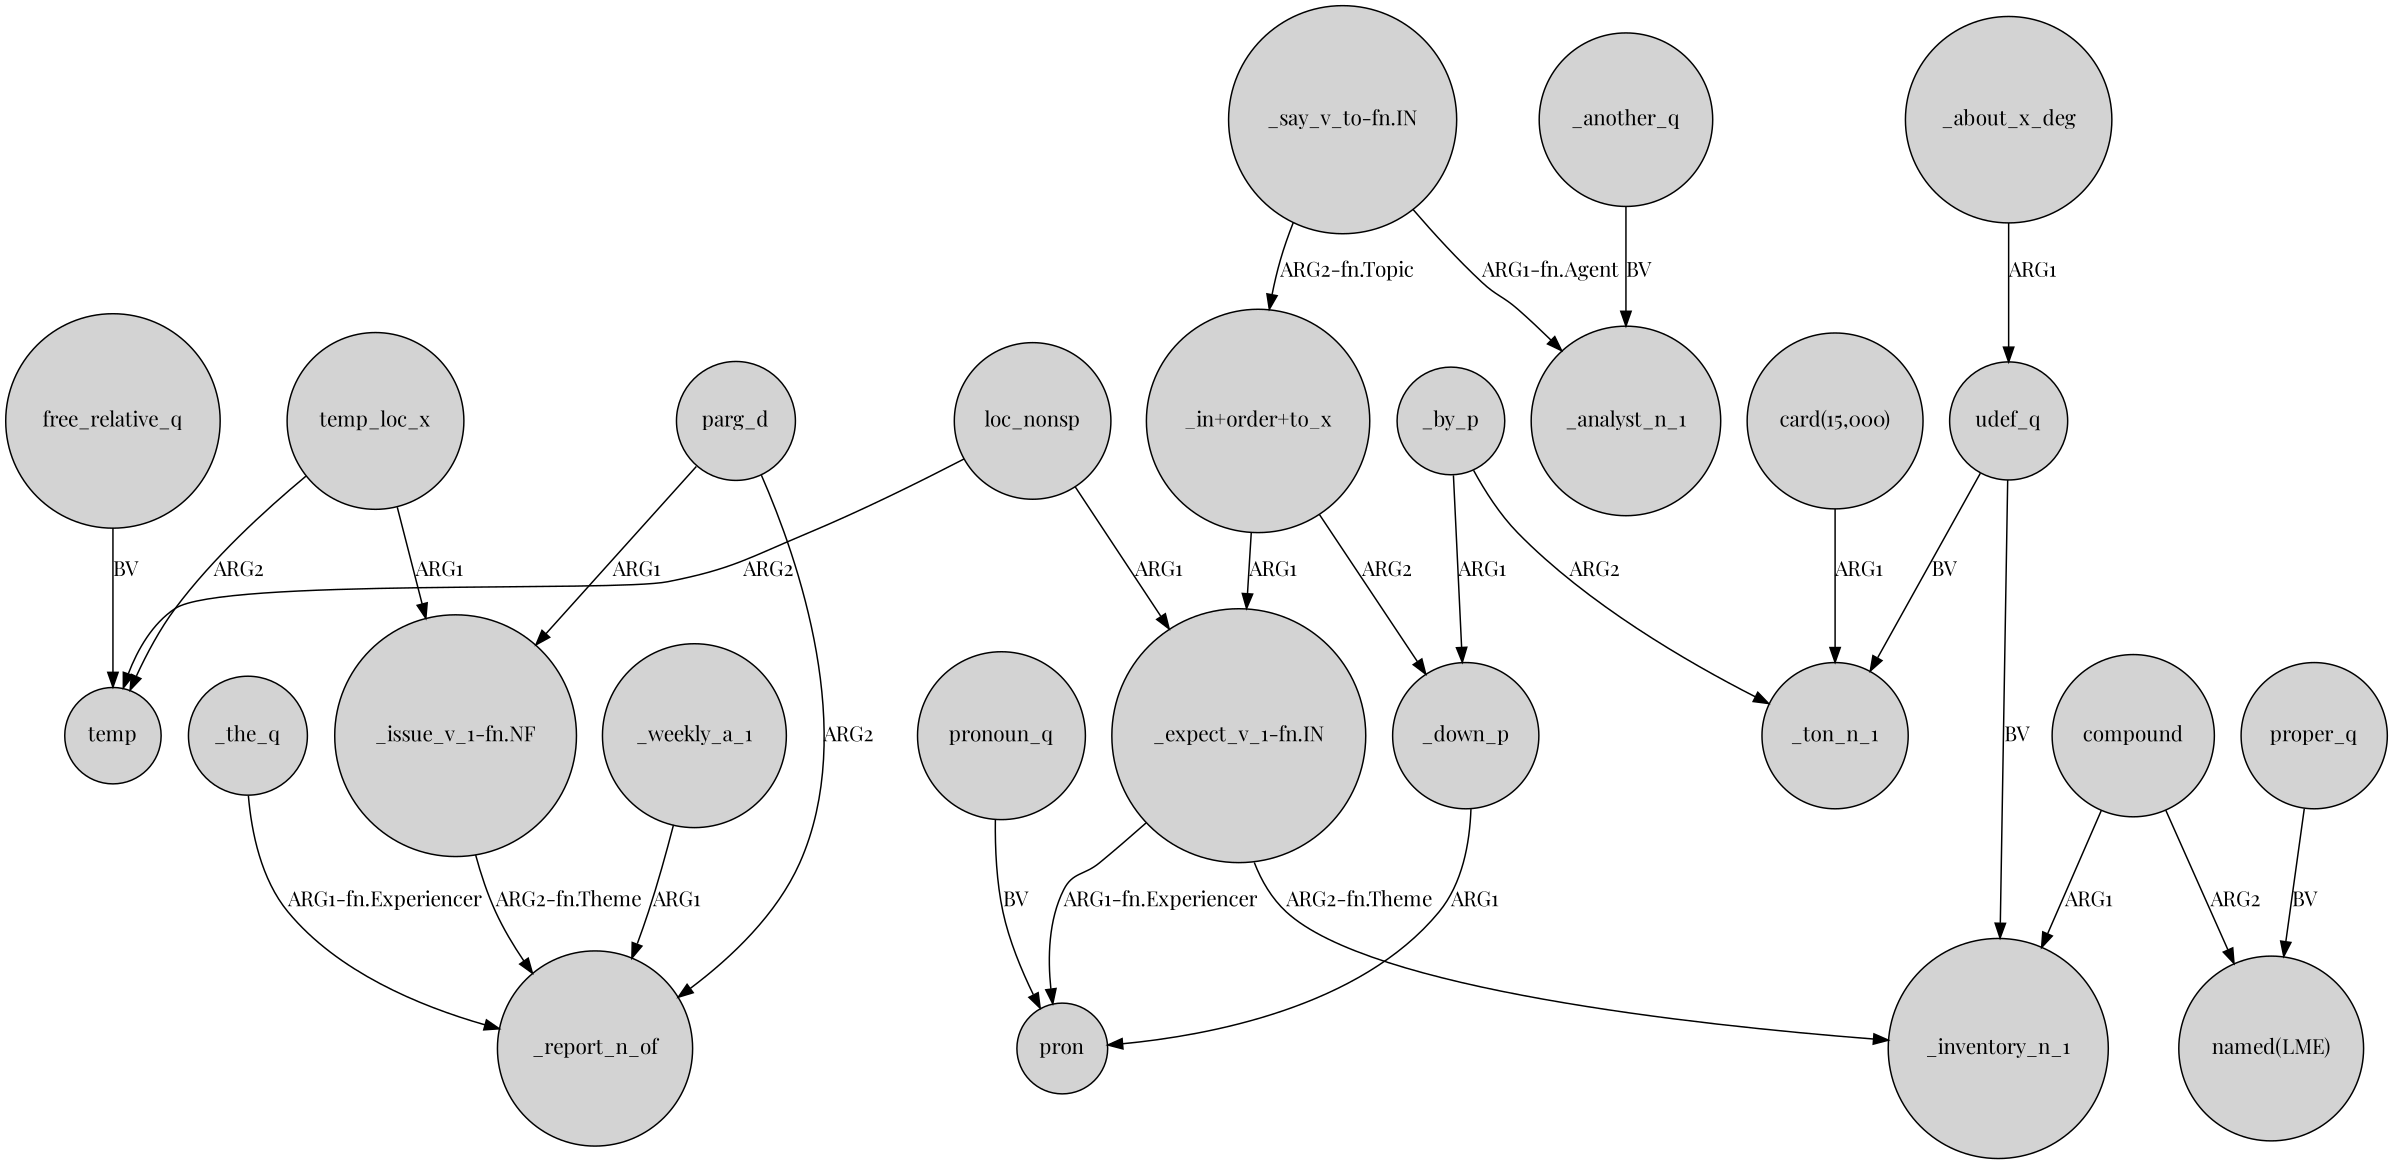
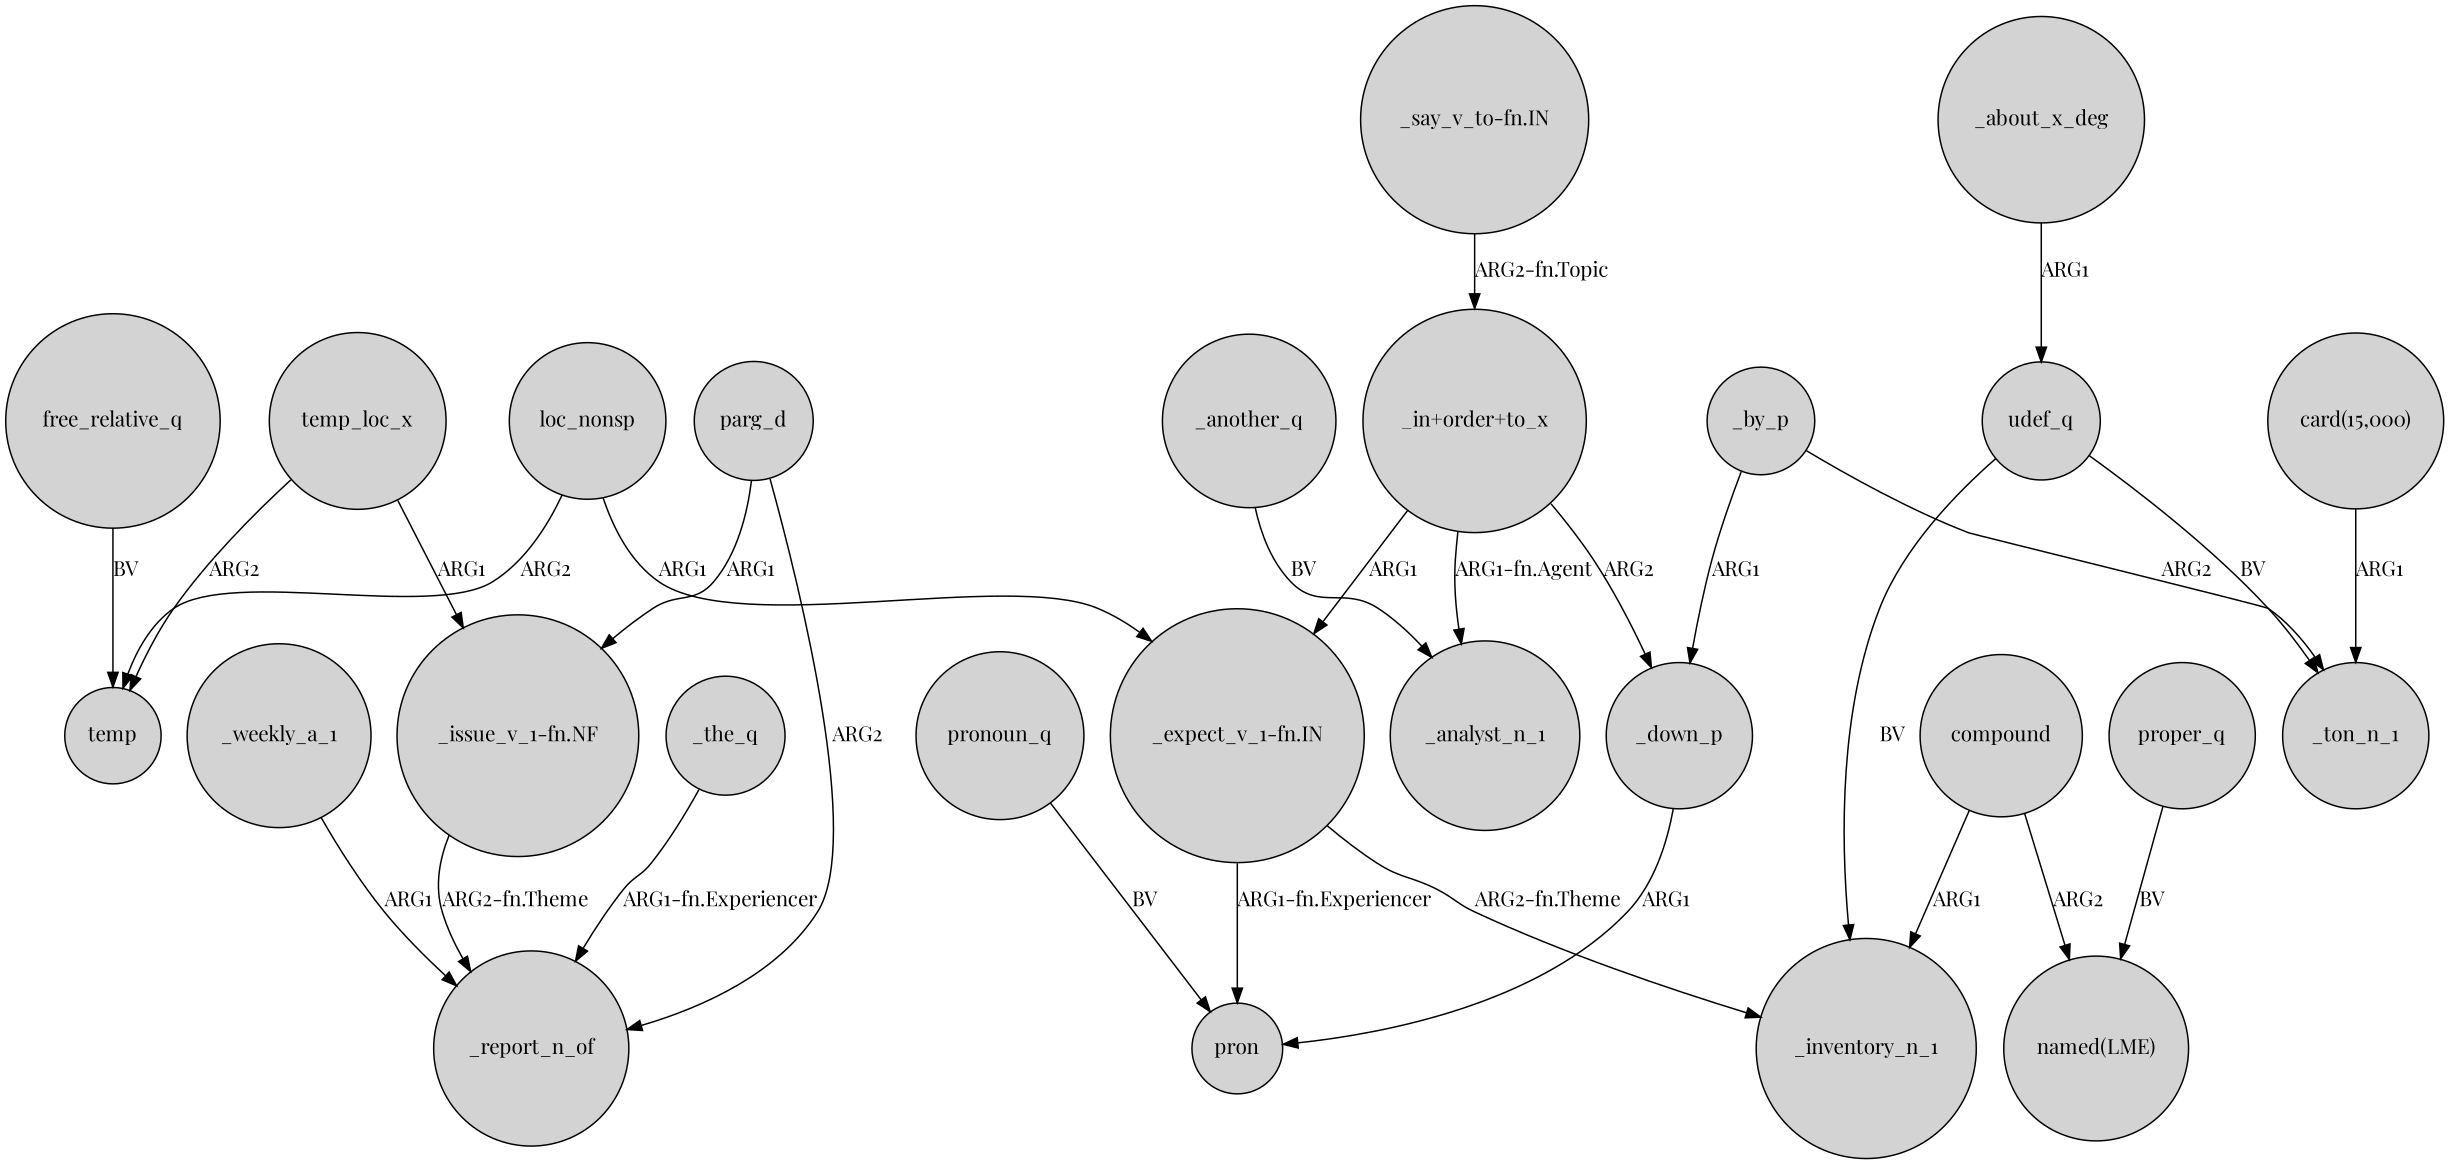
(1478, 279) -> (1455, 581)
